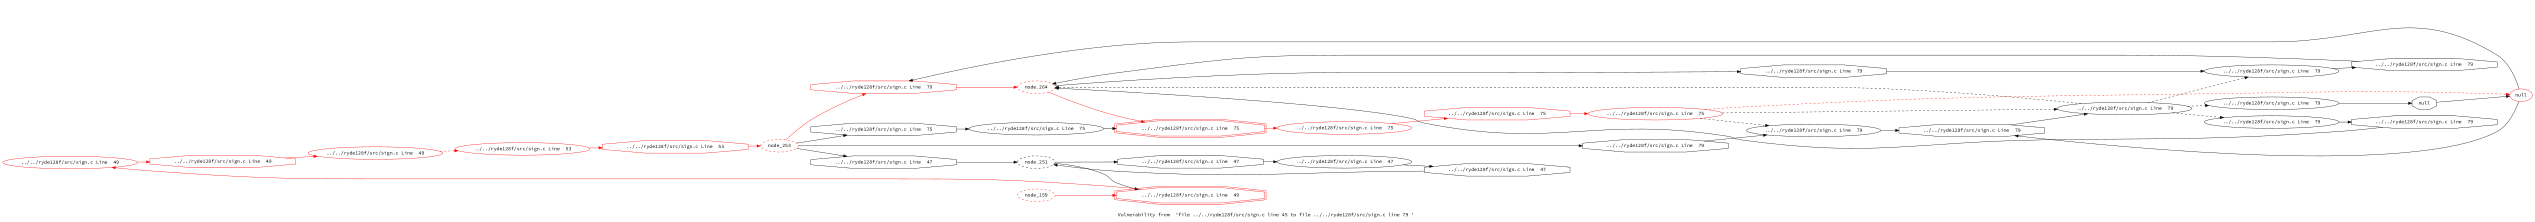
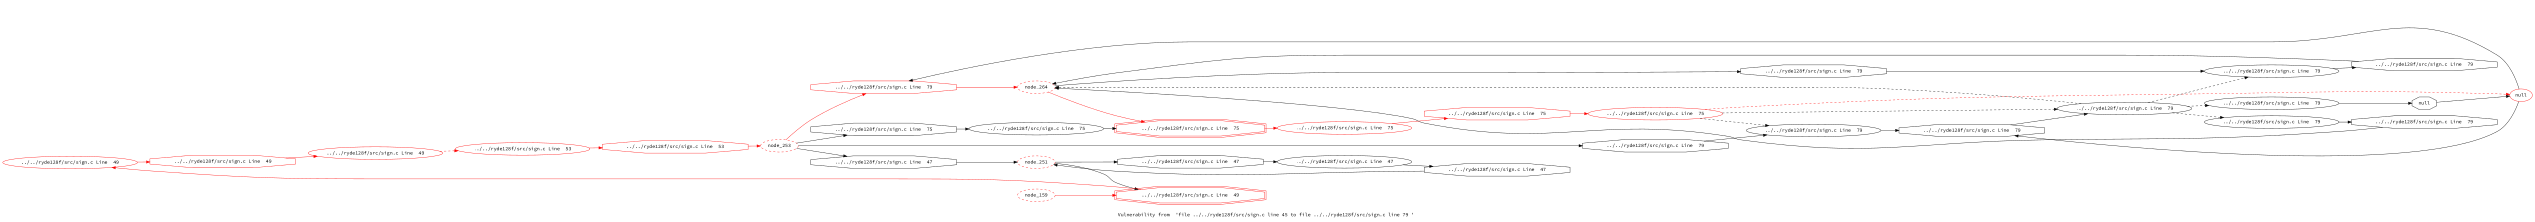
(1036, 162) -> (1036, 162)
